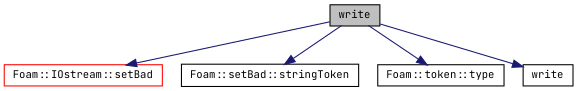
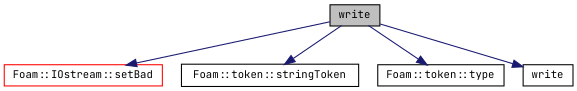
(270, 75) -> (270, 75)
